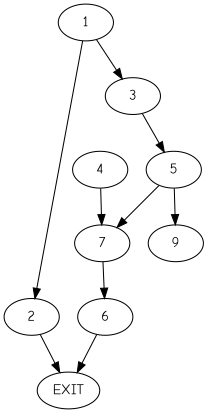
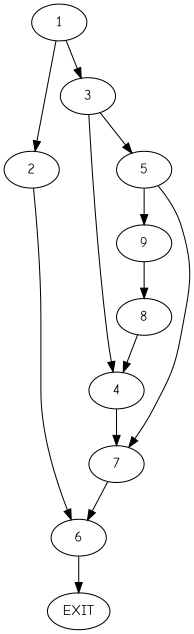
none -> (97, 238)
none -> (144, 317)
(48, 349) -> (41, 351)
